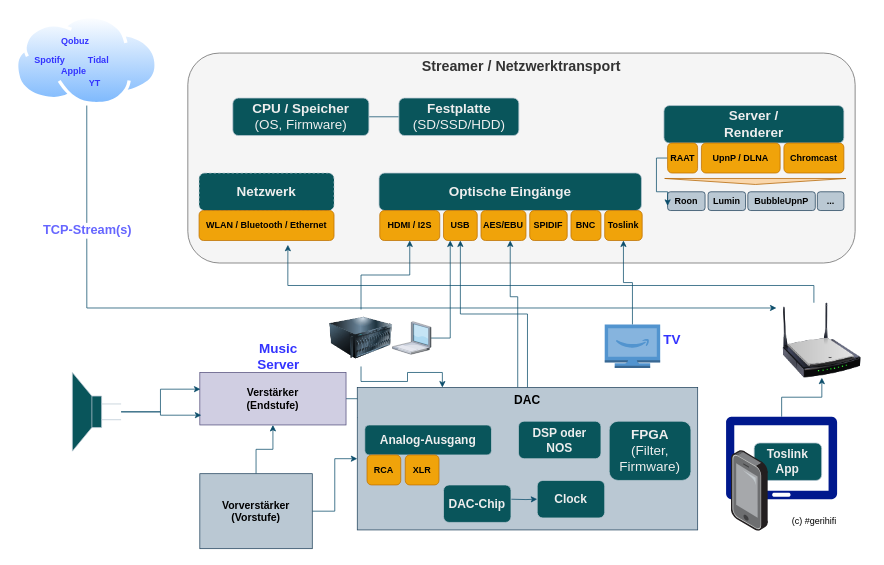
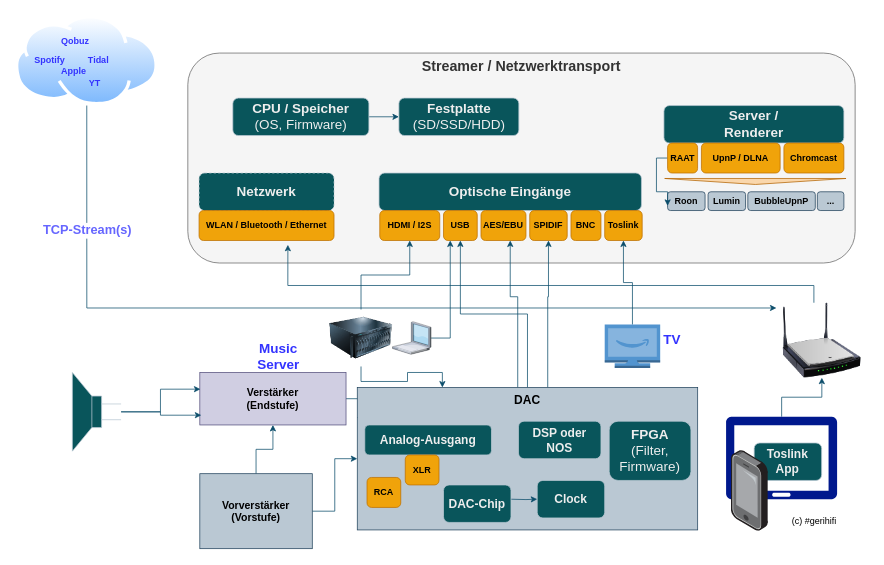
(394, 117) -> (392, 117)
none -> (548, 316)
(384, 470) -> (384, 492)
